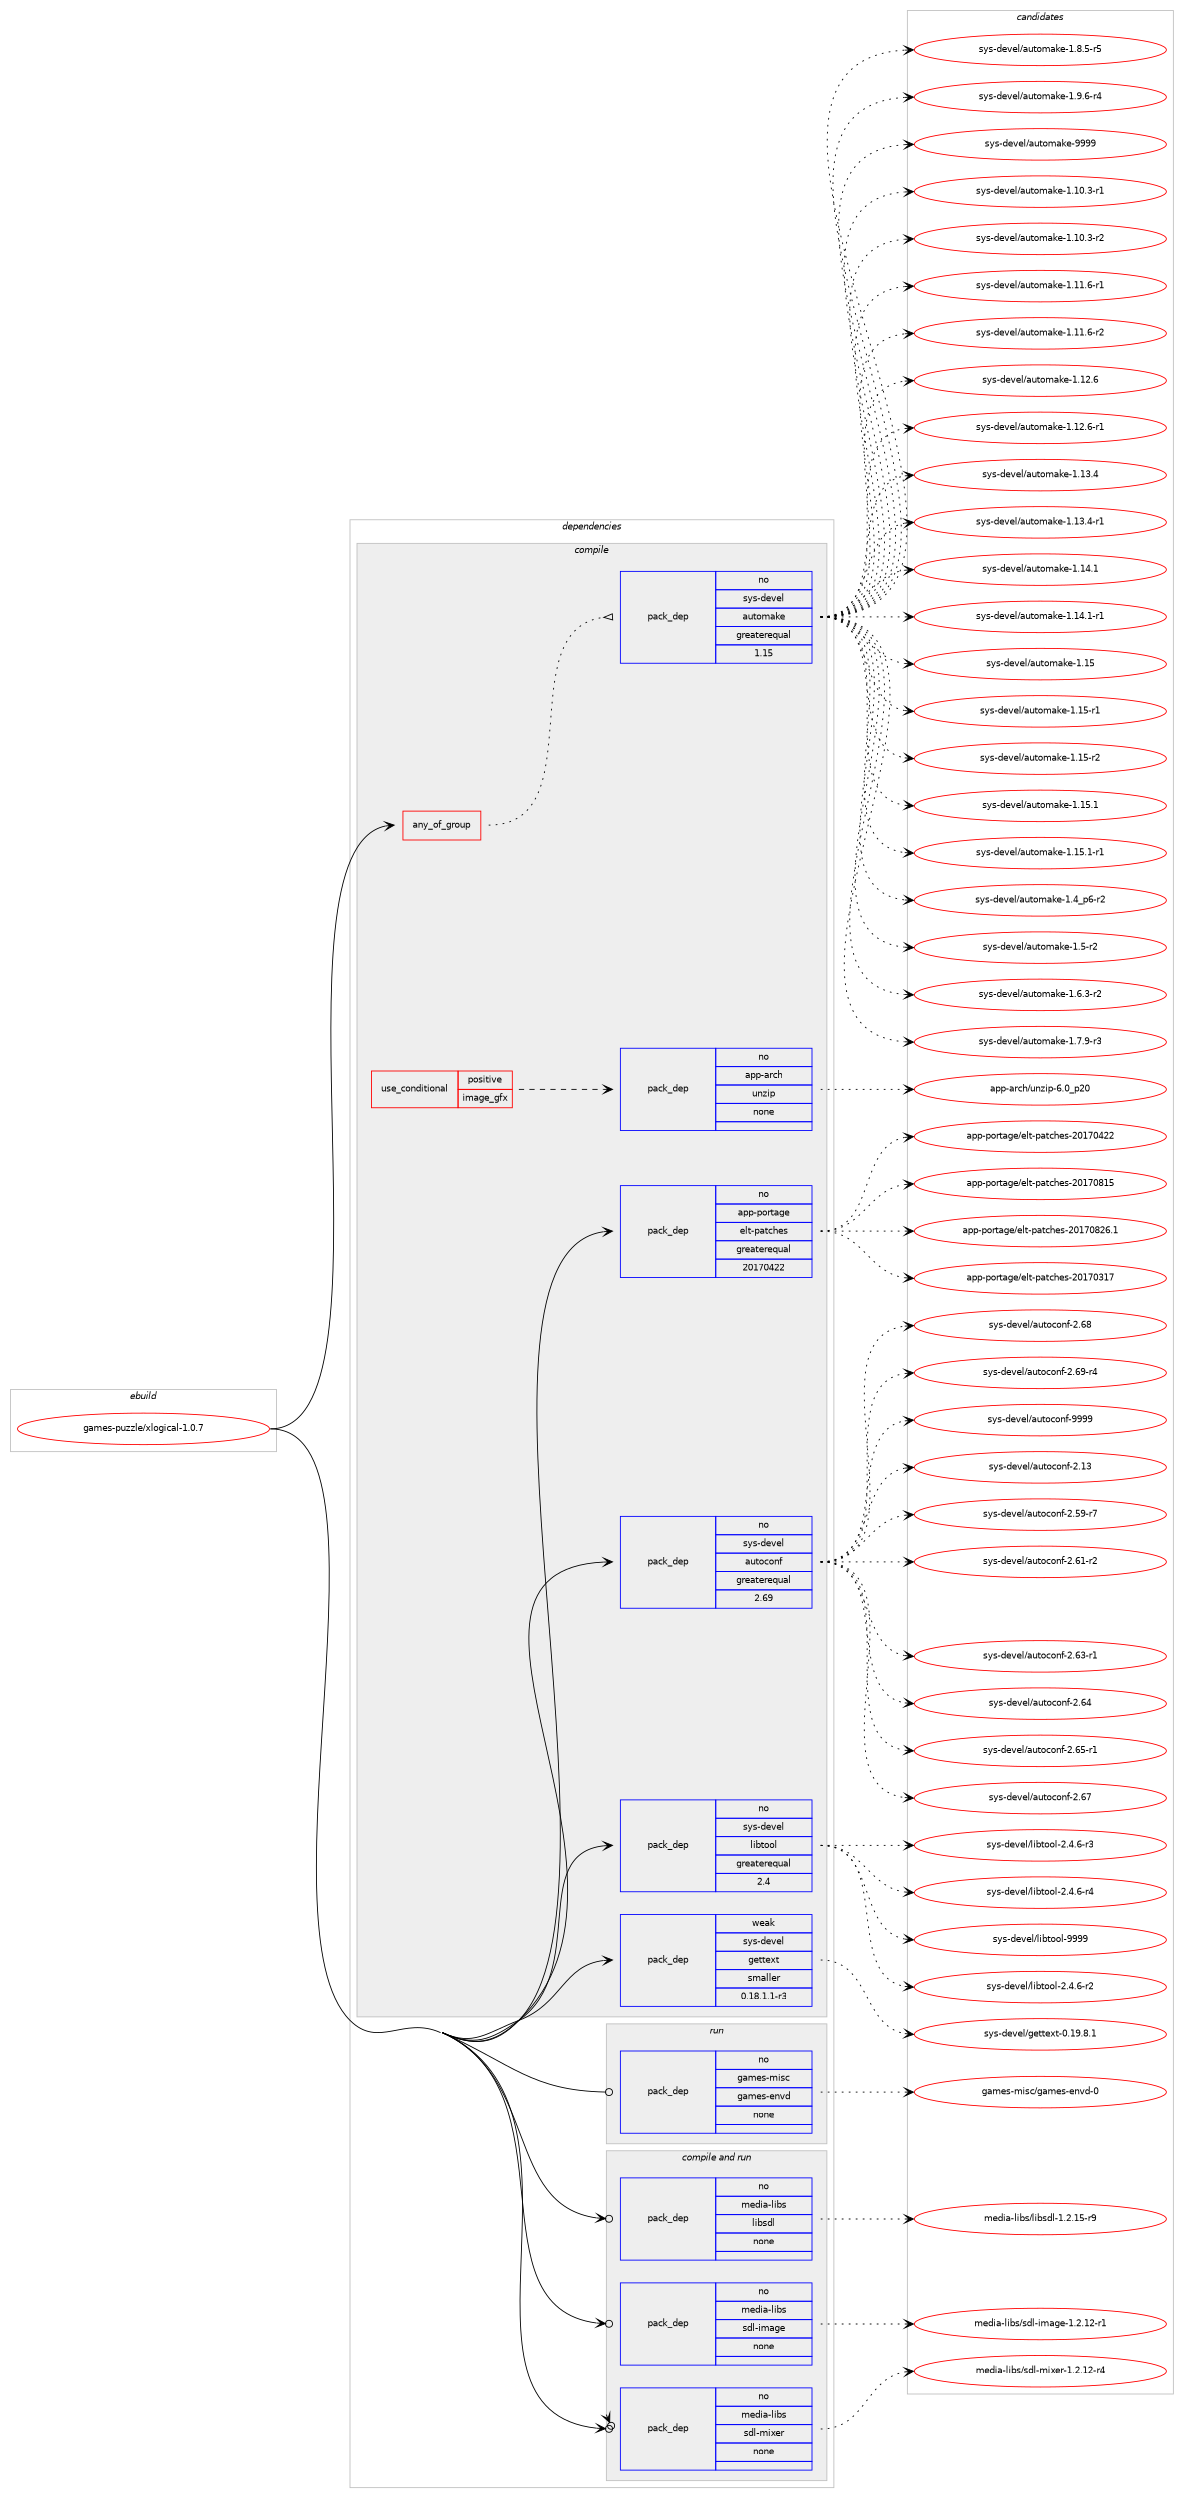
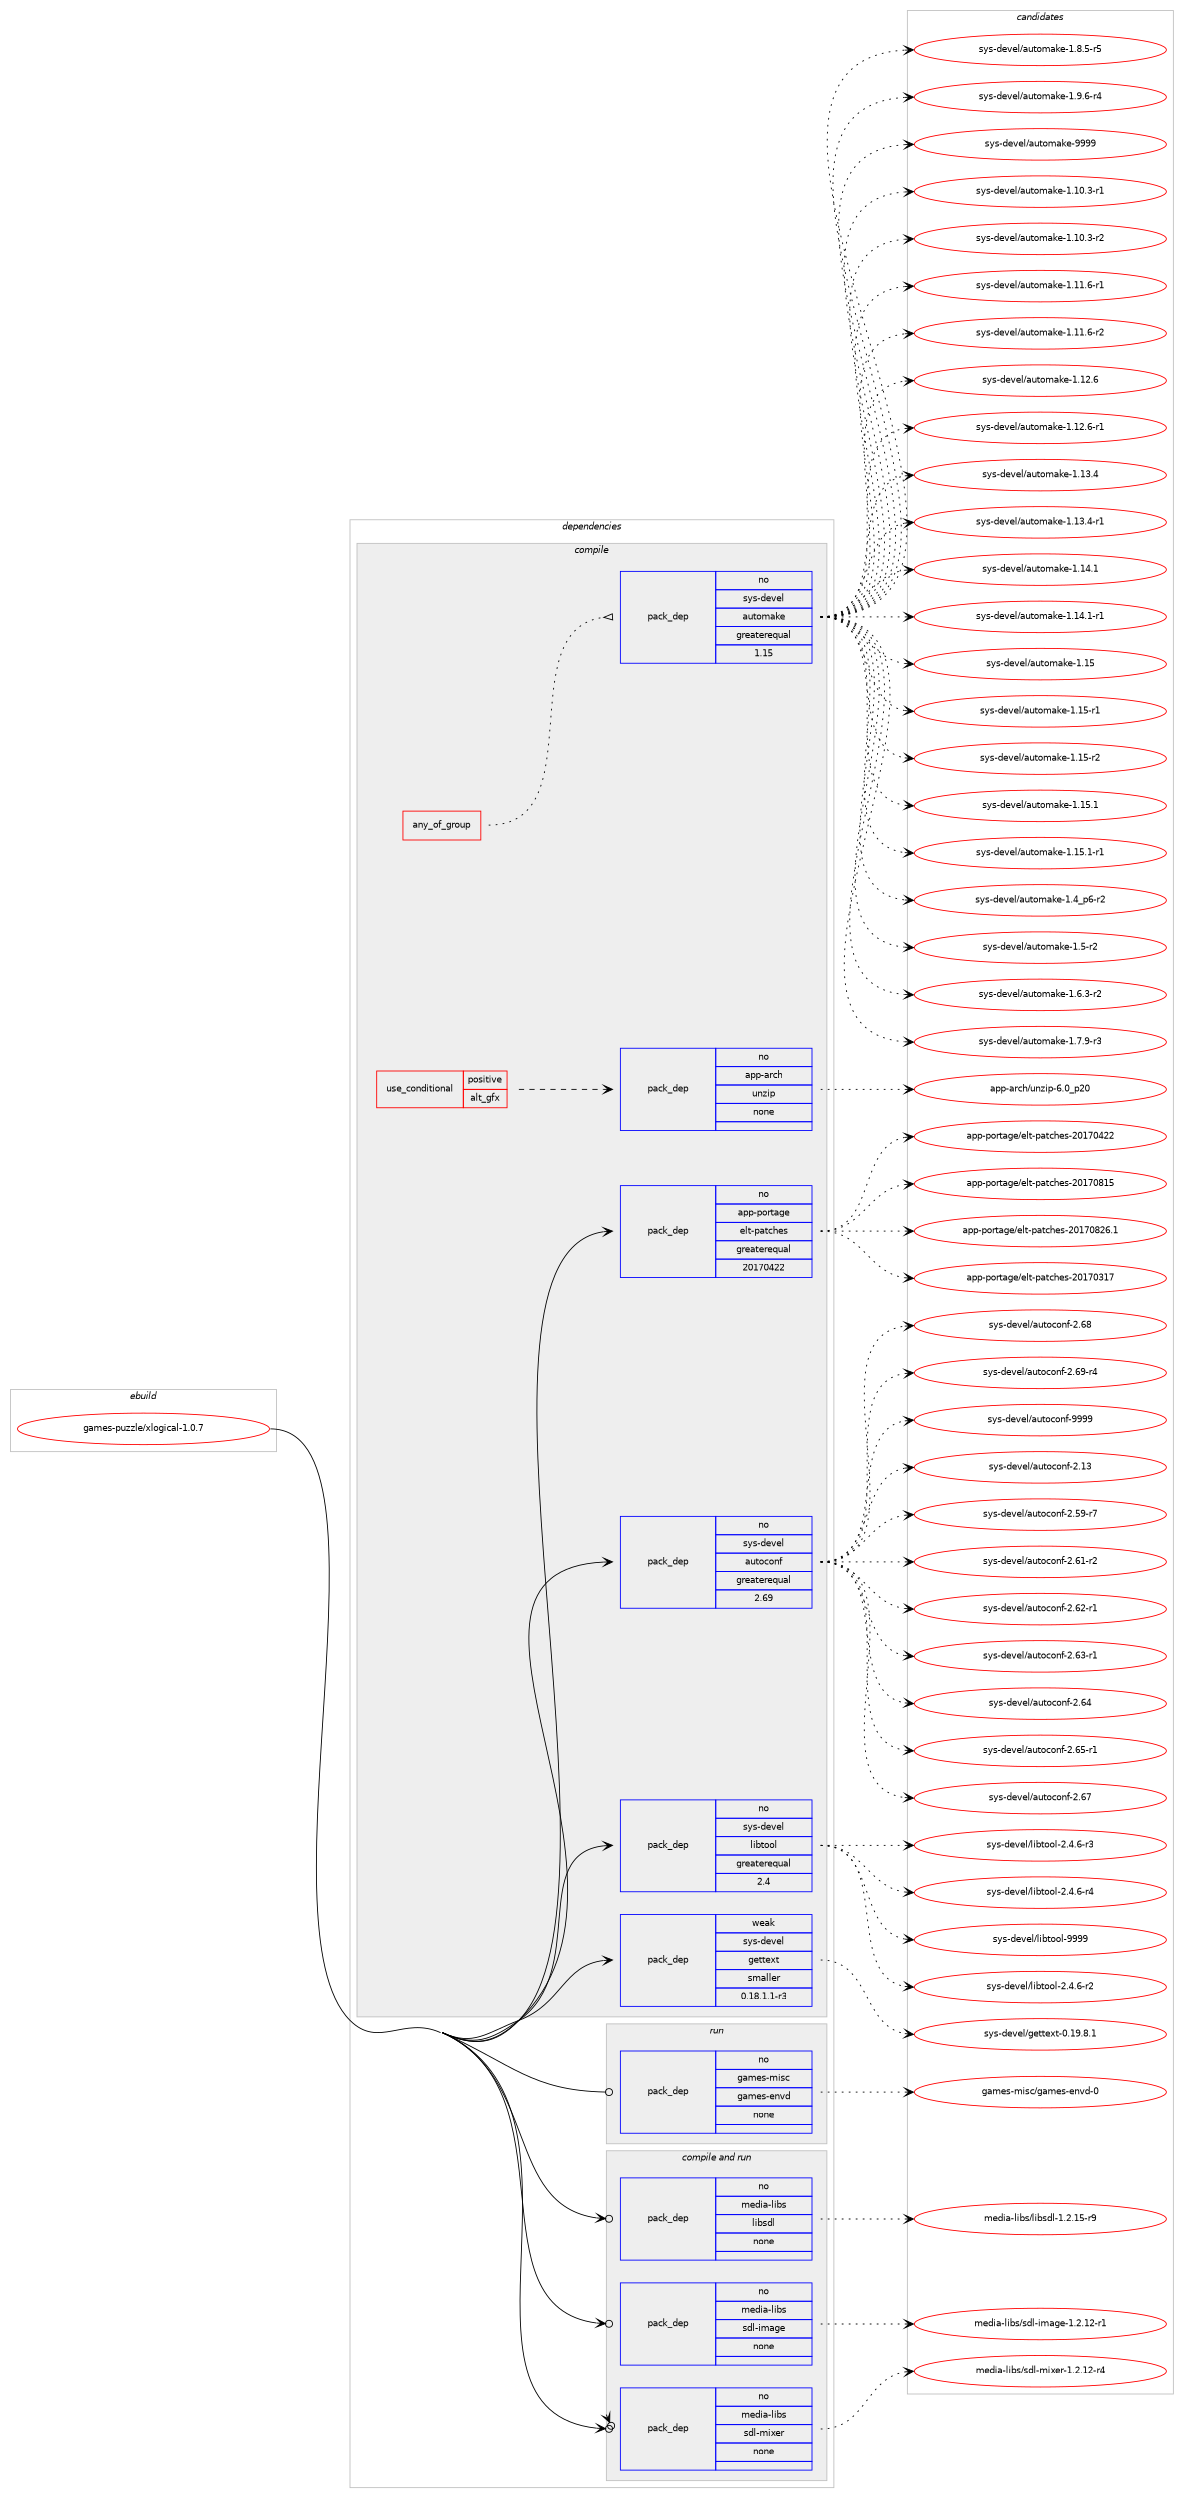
(485, 1098) -> (485, 1098)
(332, 1131) -> none
none -> (1040, 1609)
